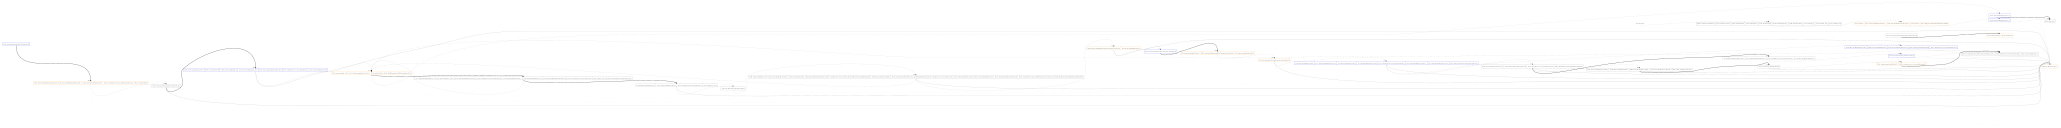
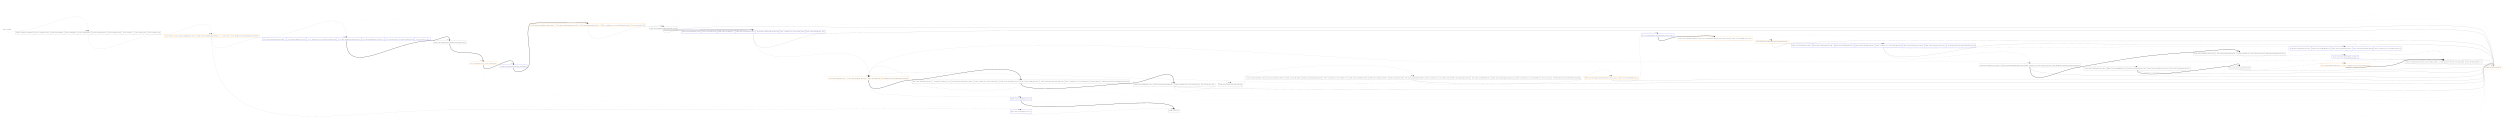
none -> (346, 39)
none -> (498, 65)
